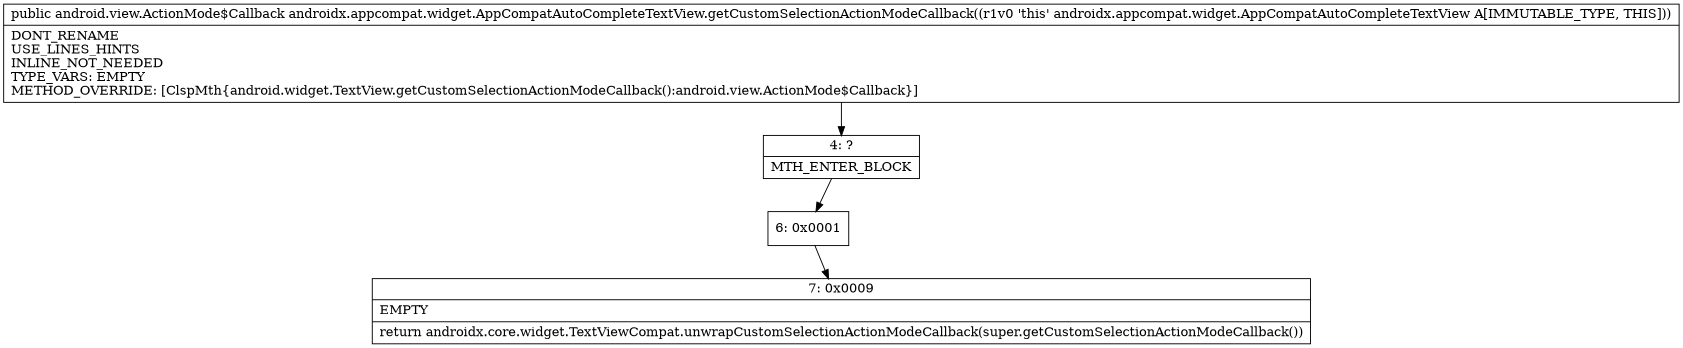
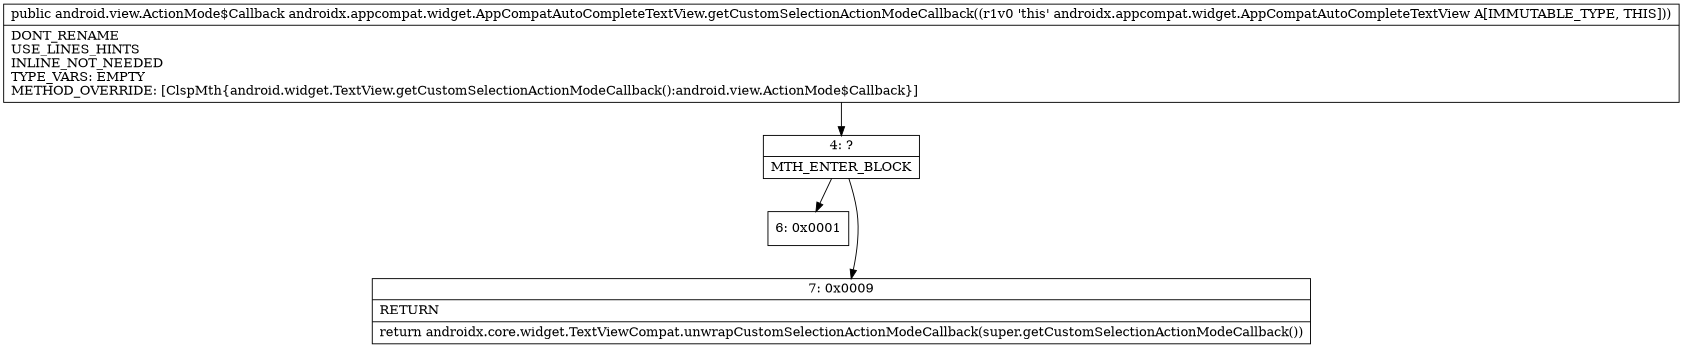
(820, 258) -> (858, 224)
(404, 310) -> (409, 310)
